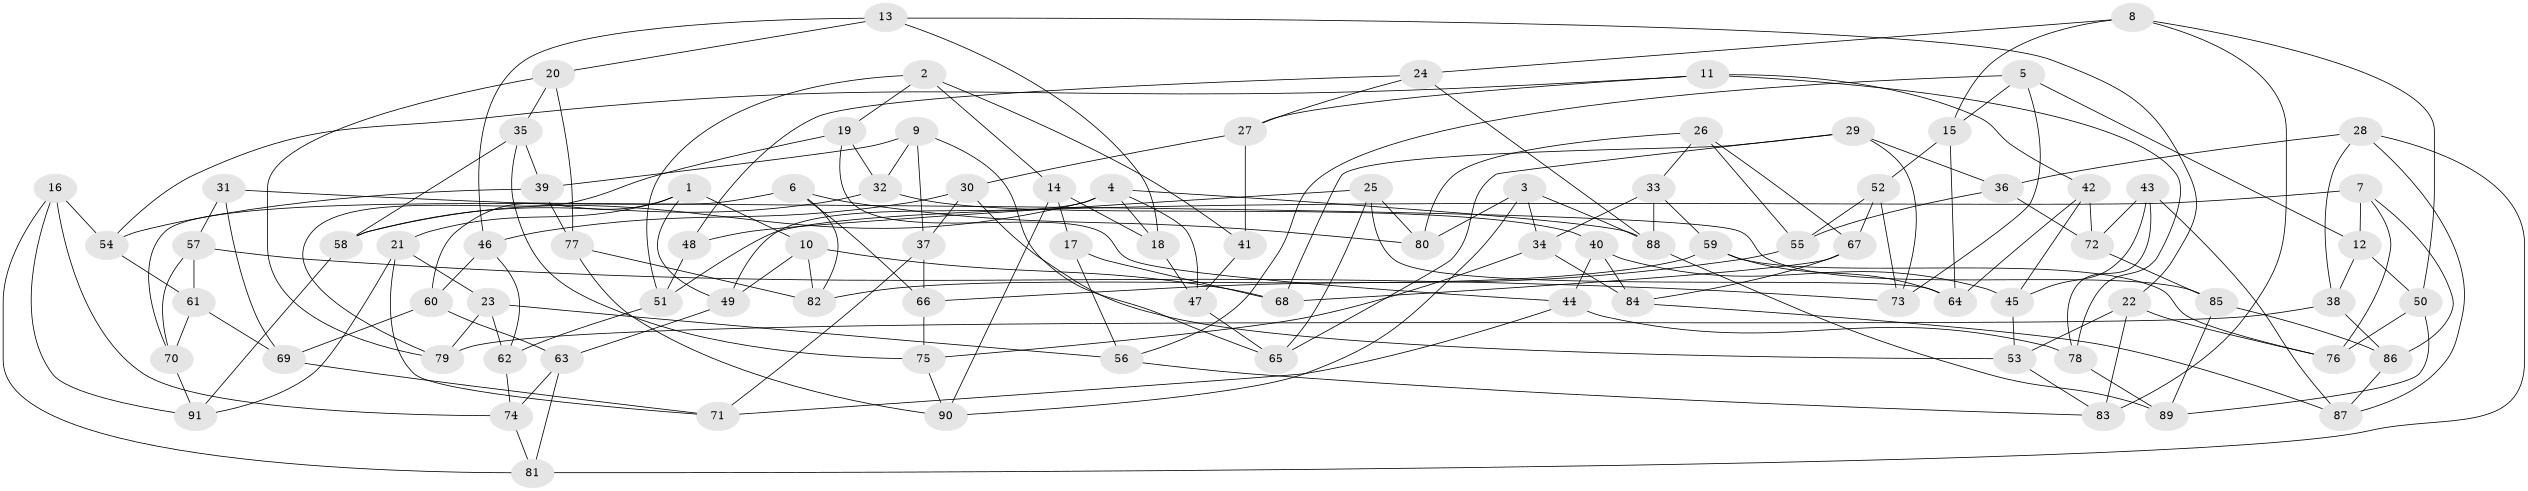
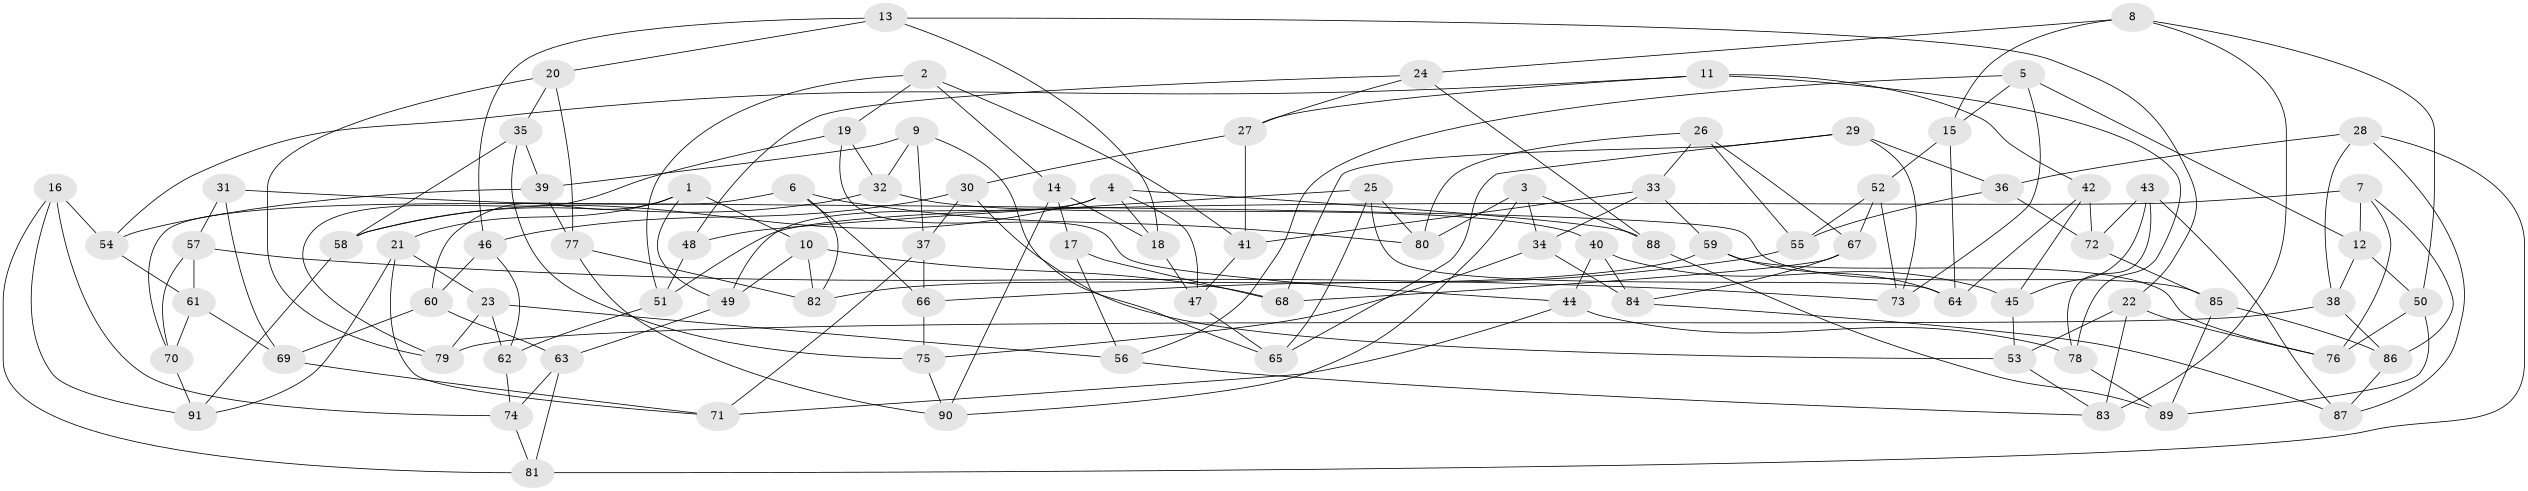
(1654, 217) -> (1422, 221)
